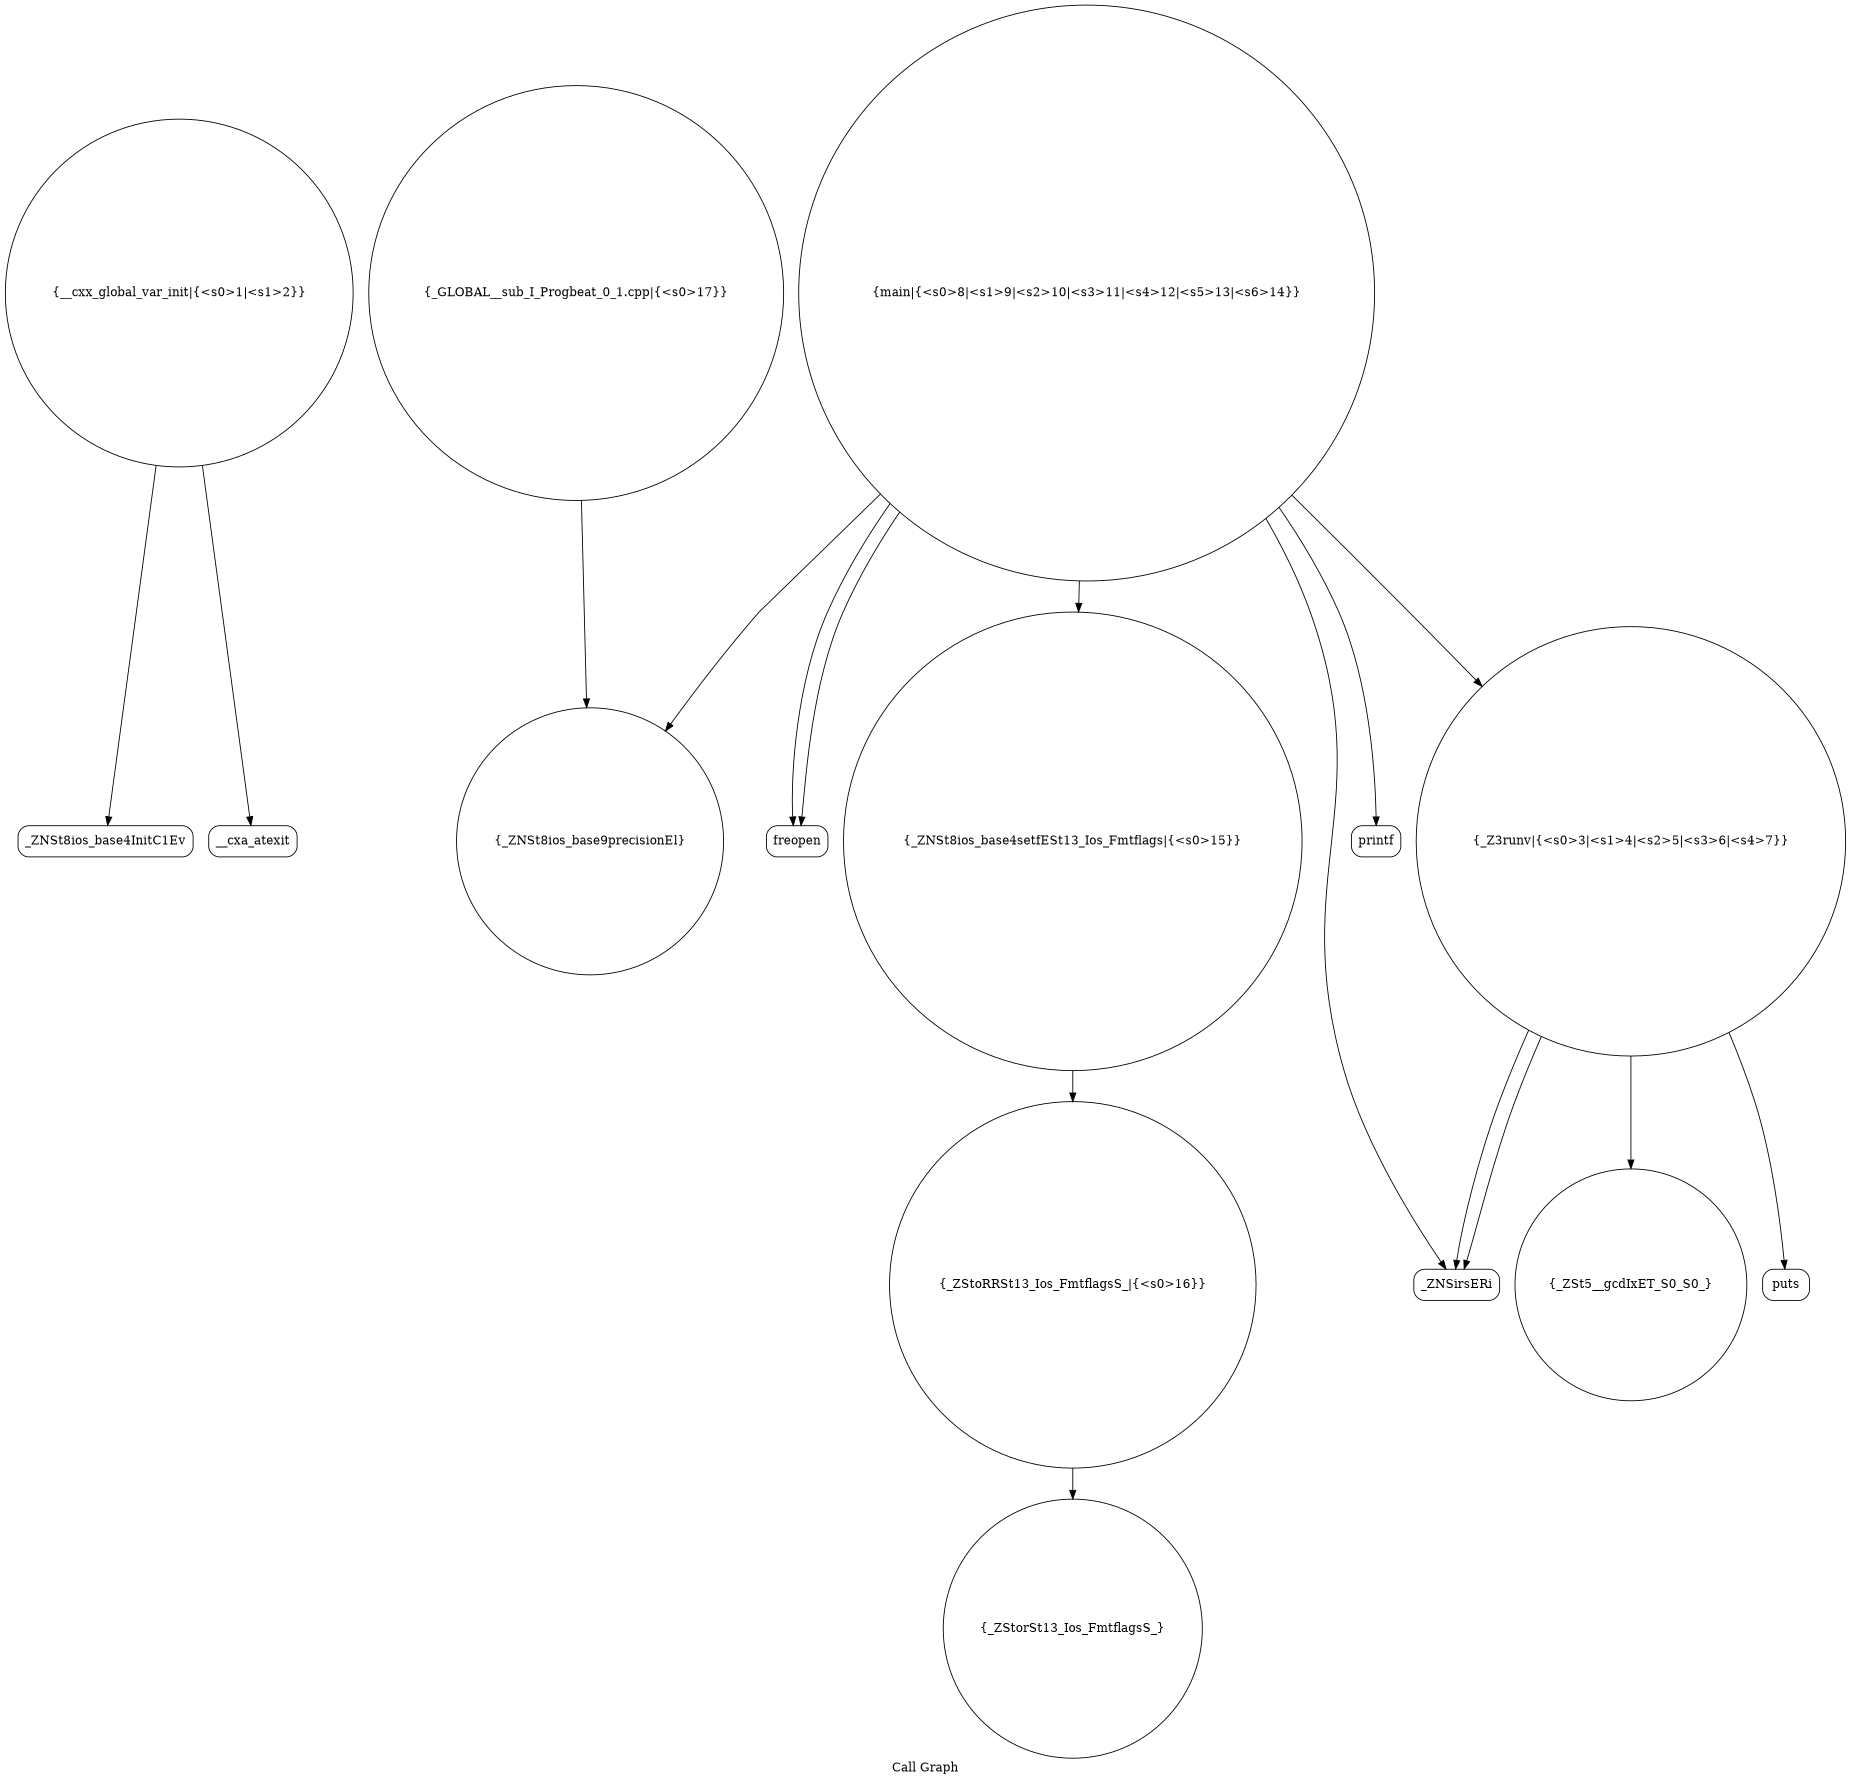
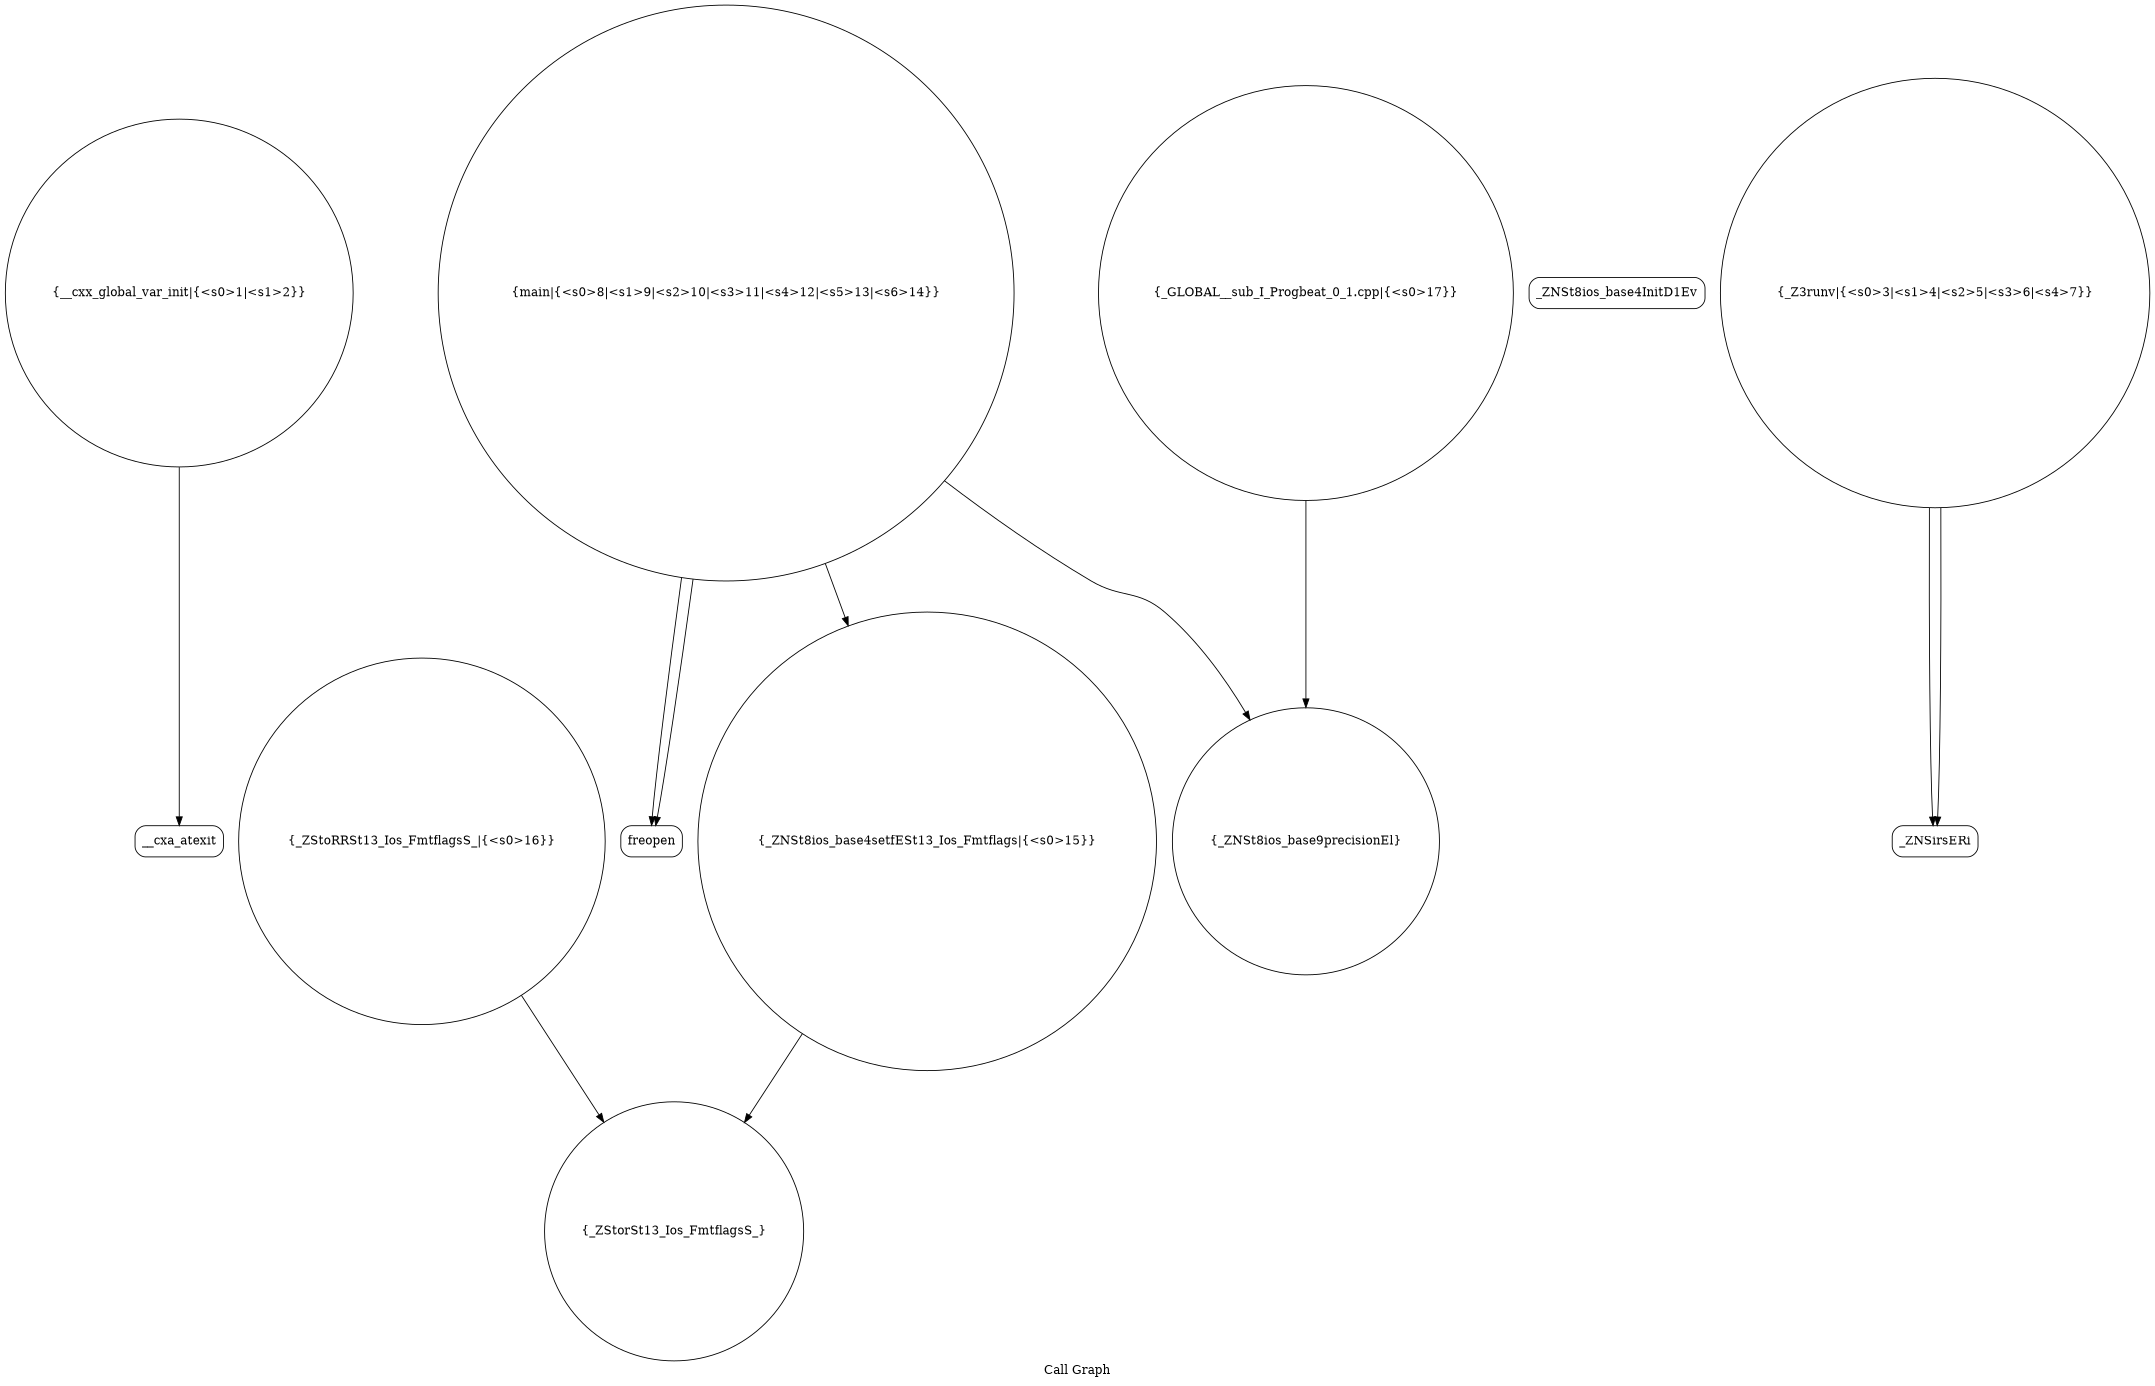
none -> (1617, 293)
(1384, 587) -> none
(106, 841) -> none
(1376, 841) -> none
(1326, 896) -> none
(1073, 1082) -> (776, 1074)
(1631, 1285) -> none
(1786, 1285) -> none
